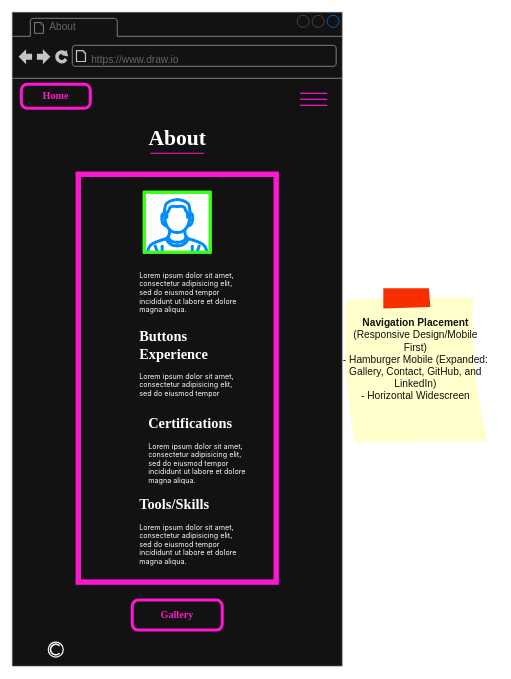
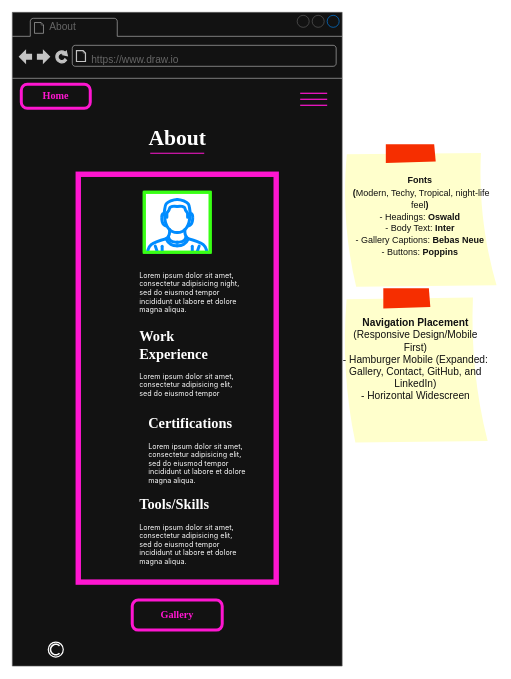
none -> (420, 216)
(193, 266) -> (193, 266)
(193, 354) -> (193, 354)
